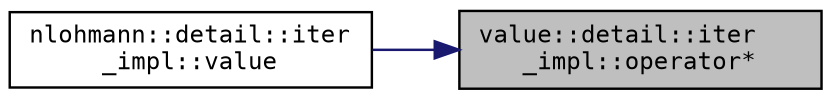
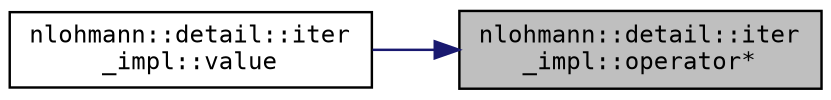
(640, 50) -> (640, 50)
